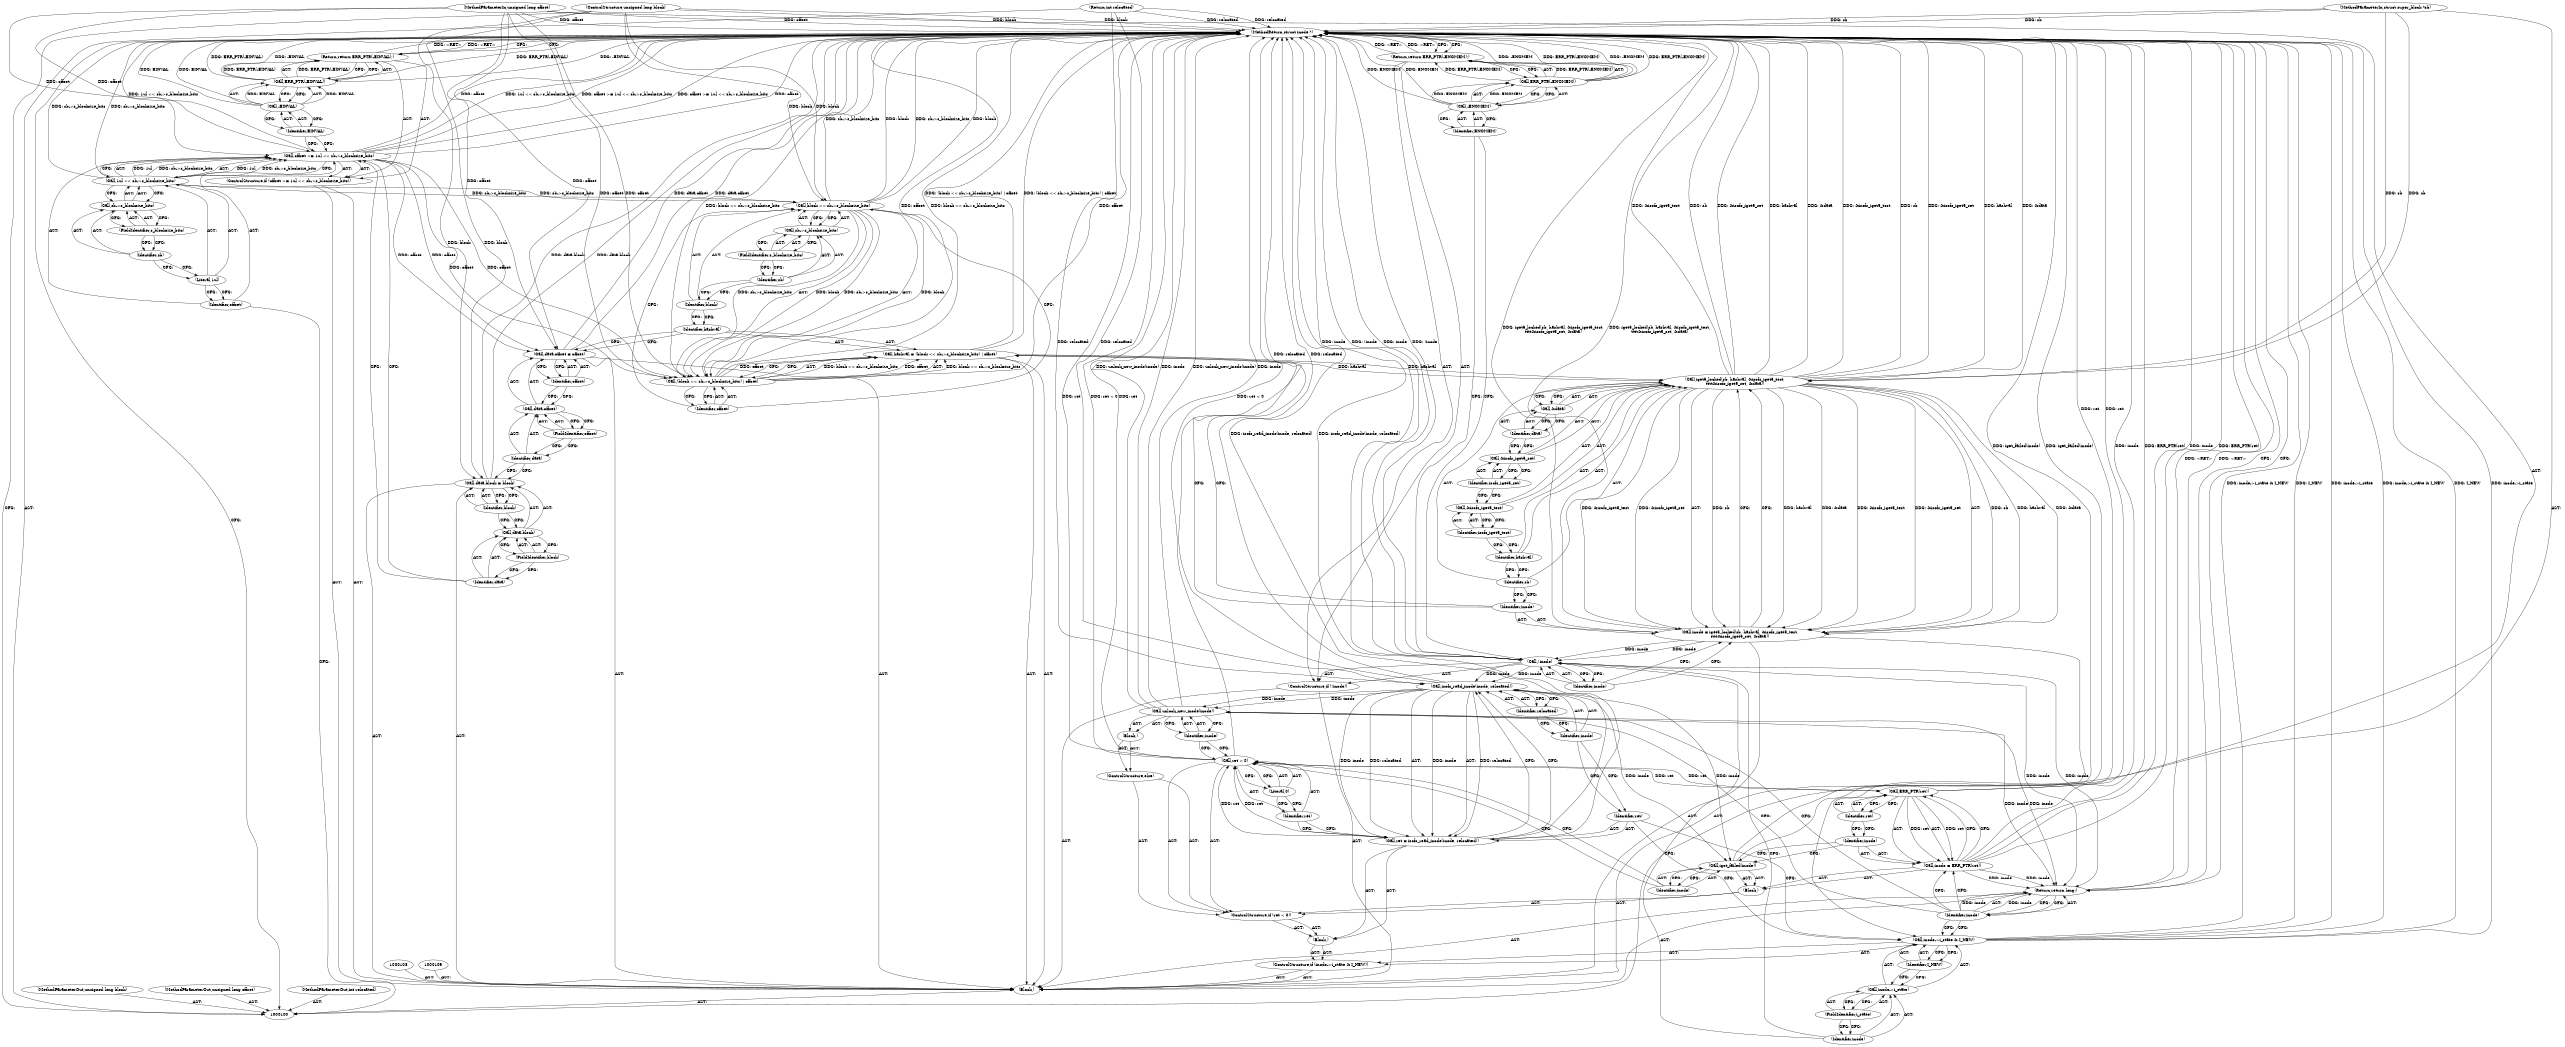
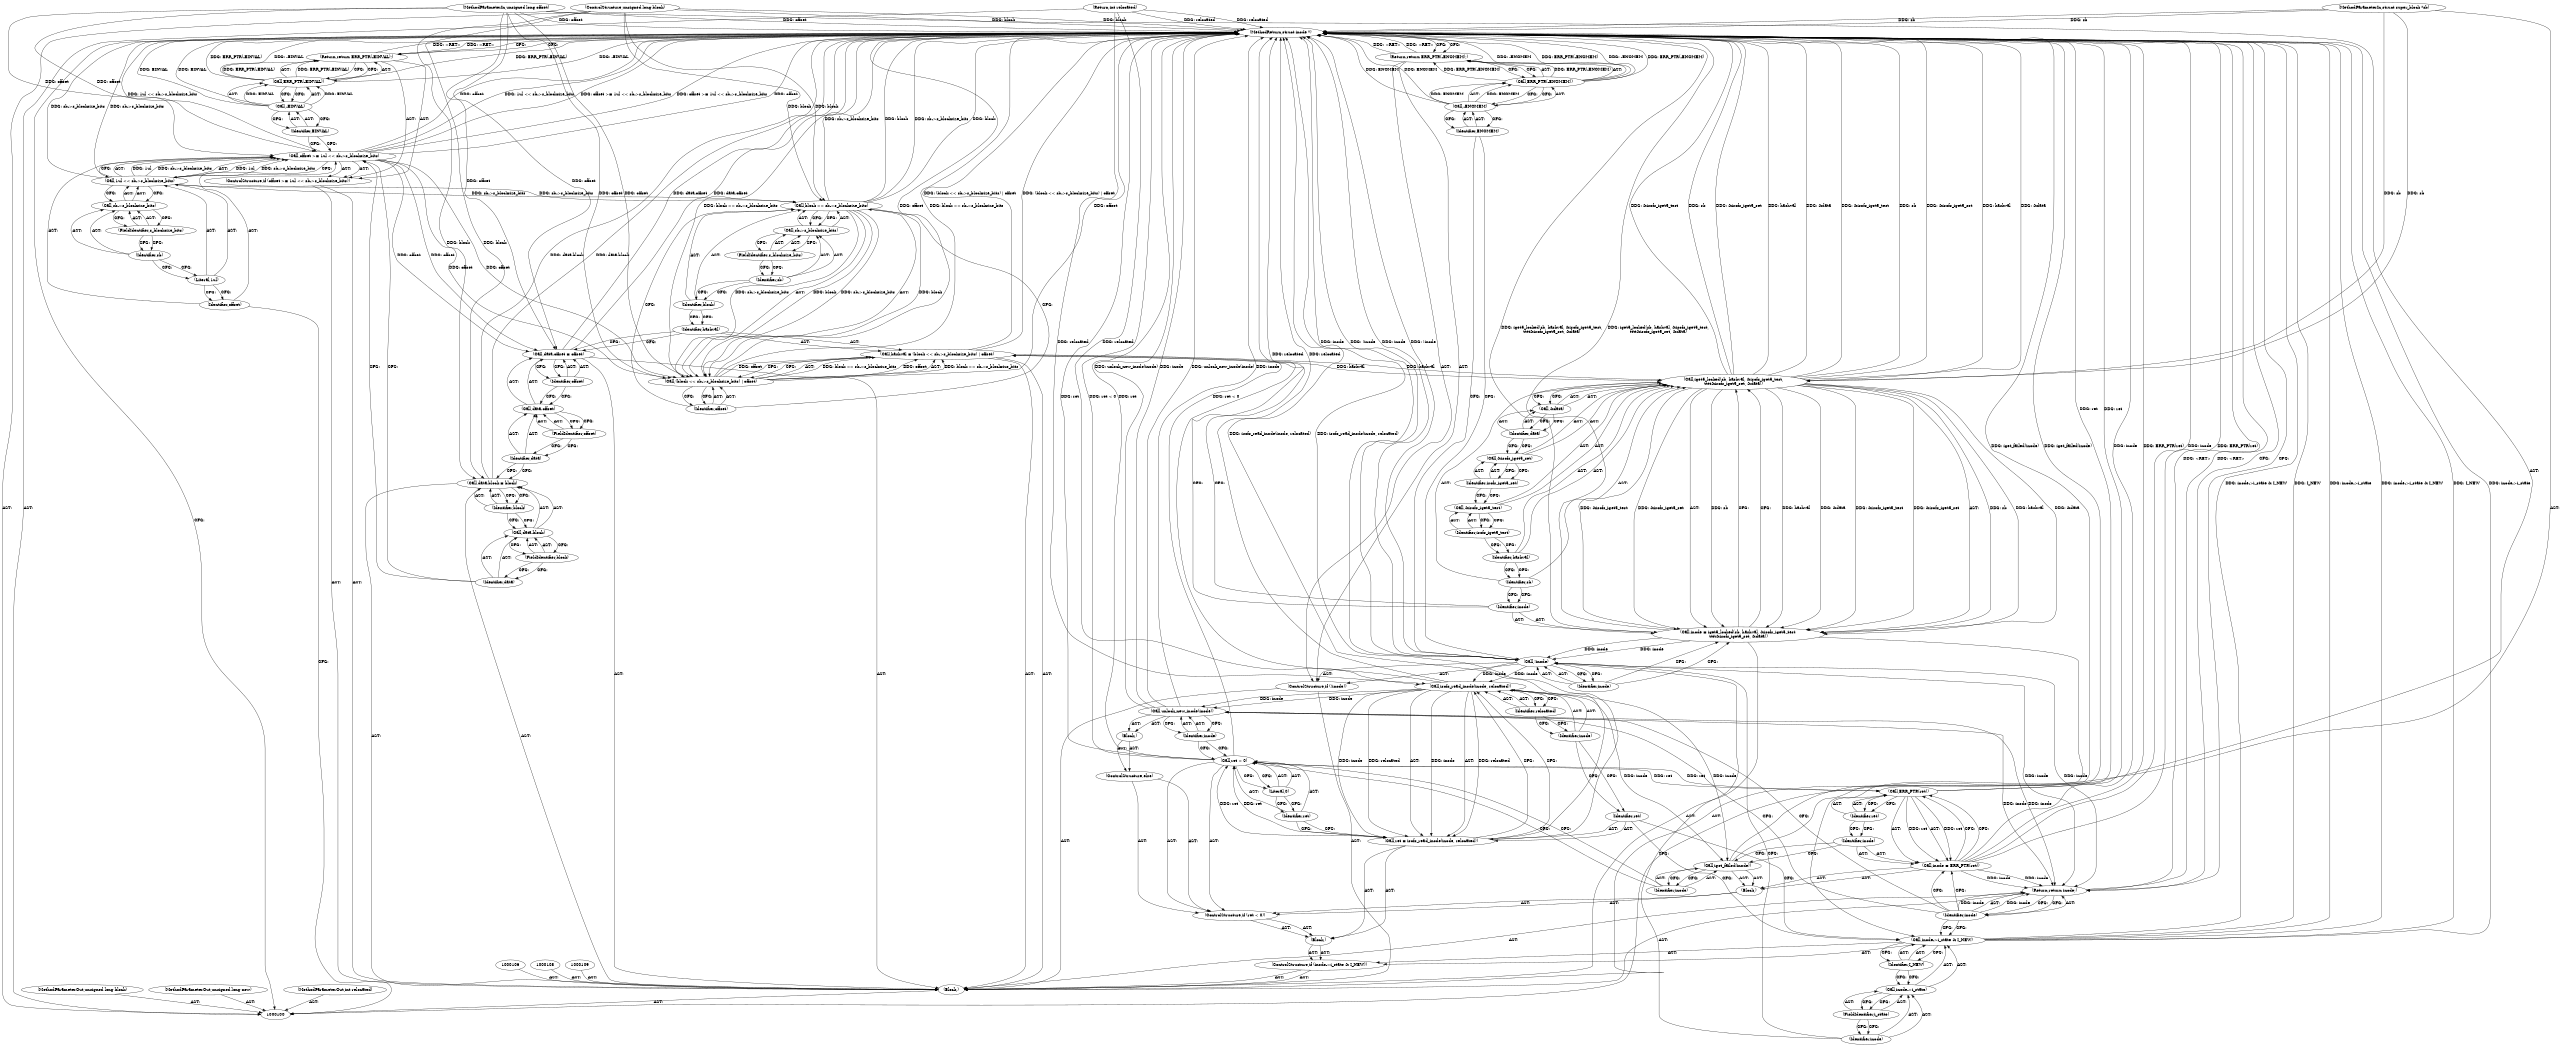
(11, 508) -> (8, 508)
(2056, 891) -> (2055, 891)
none -> (511, 965)
(210, 990) -> (208, 990)
